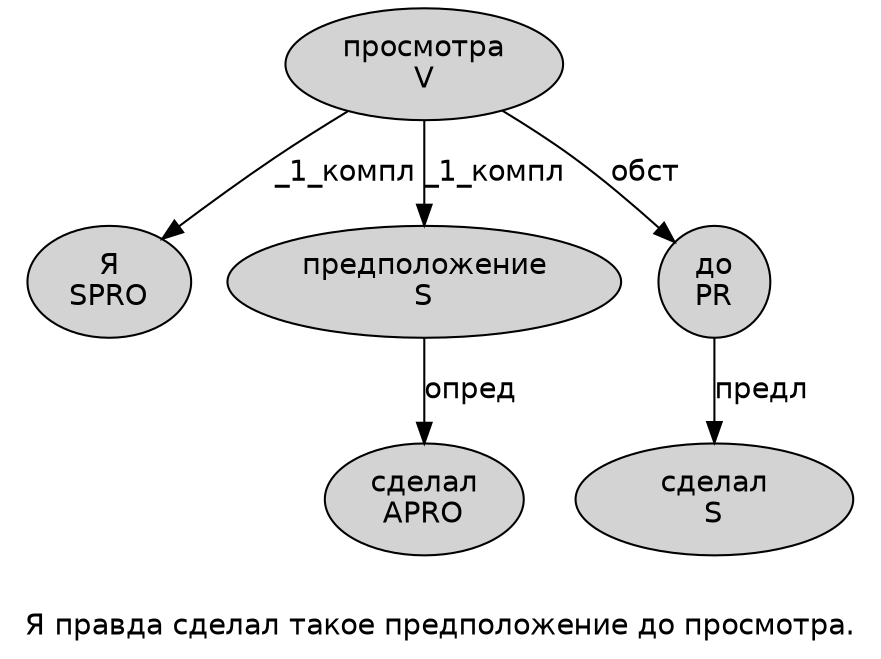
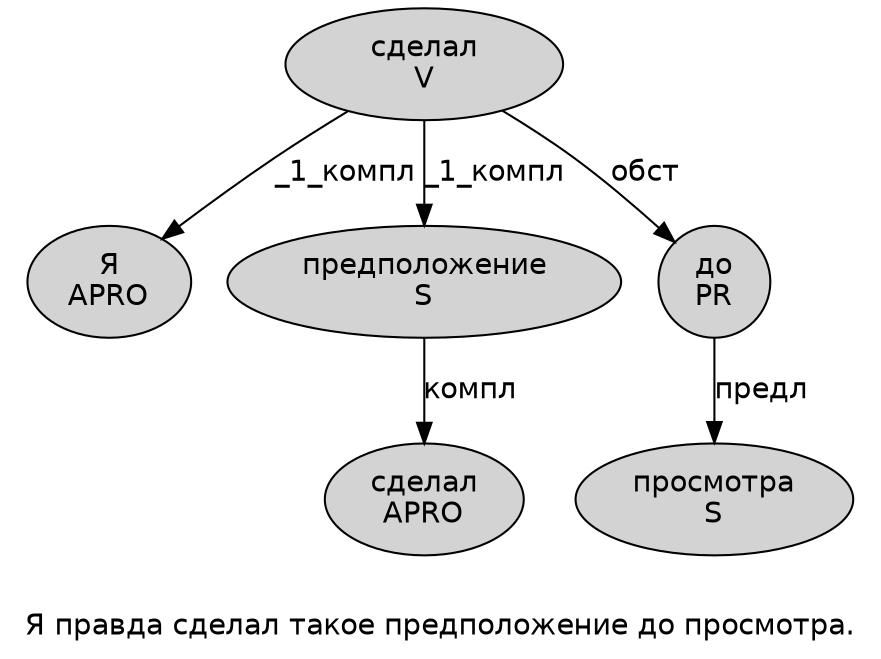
(424, 64) -> (424, 64)
(109, 282) -> (109, 282)
(471, 391) -> (471, 391)
(714, 499) -> (714, 499)
